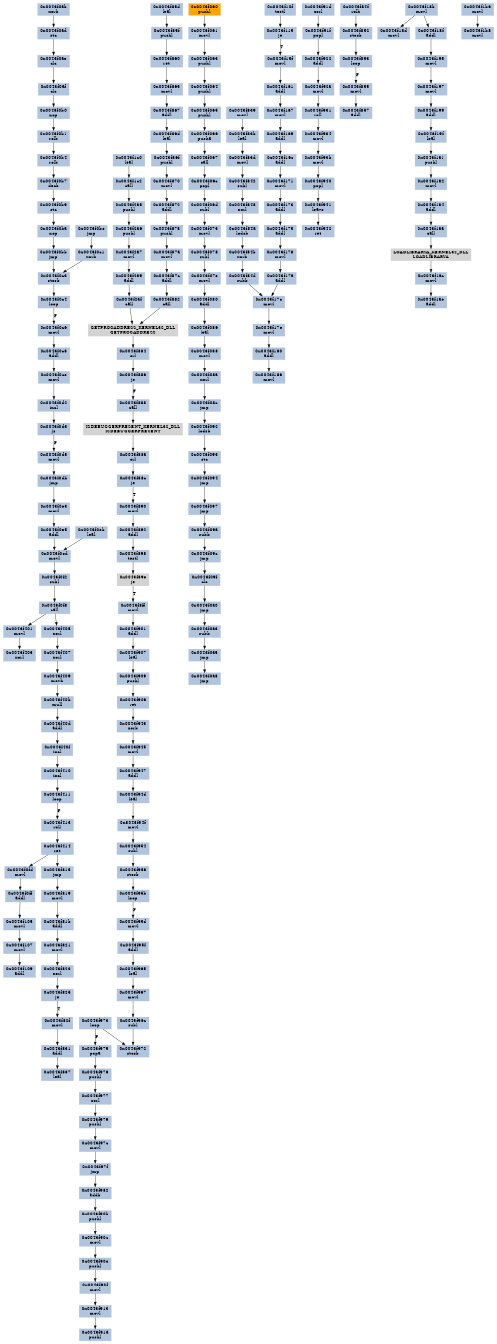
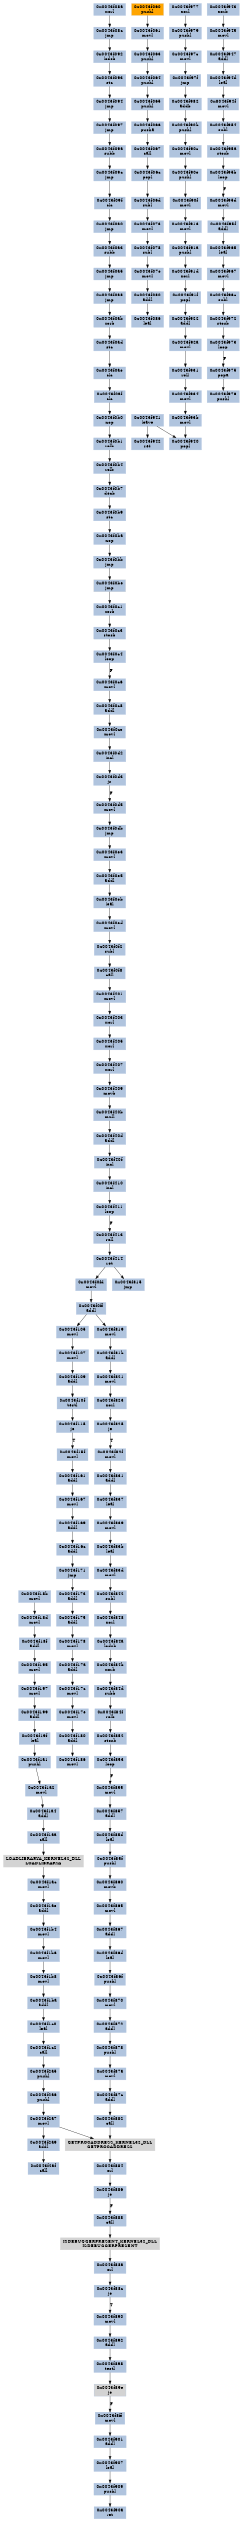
(426, 20) -> (35, 1630)
(167, 61) -> (110, 1885)
(280, 184) -> (73, 1573)
(318, 194) -> (165, 431)
none -> (185, 261)
(54, 265) -> (110, 572)
(254, 289) -> (110, 1701)
none -> (110, 308)
(131, 314) -> (75, 2132)
(205, 354) -> none
(54, 543) -> (110, 889)
(135, 594) -> (112, 2404)
(56, 618) -> (110, 1030)
(133, 713) -> none
(57, 883) -> (100, 1319)
(113, 1036) -> (223, 331)
(95, 1085) -> none
none -> (73, 1390)
none -> (110, 1512)
none -> (110, 1824)
none -> (44, 1932)
none -> (44, 2003)
